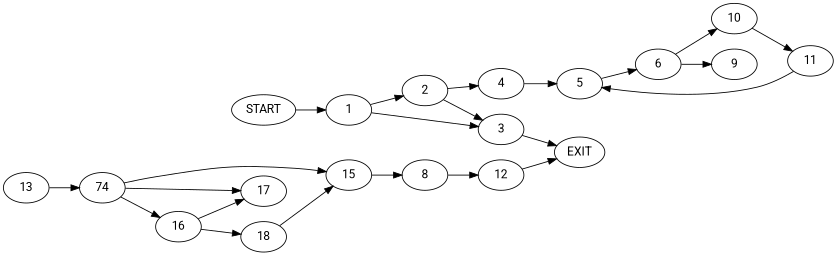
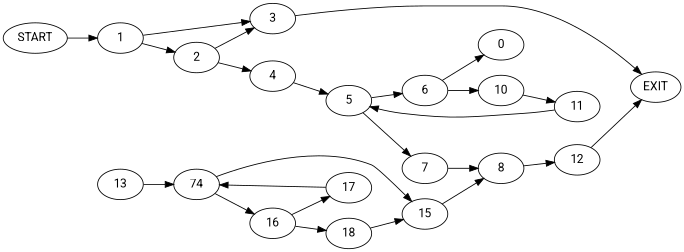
(734, 64) -> (501, 45)
none -> (425, 168)
(179, 189) -> (277, 186)
